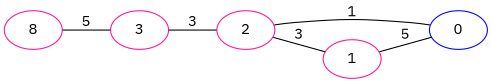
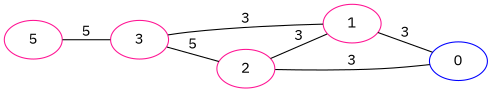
(352, 12) -> (352, 61)
(193, 22) -> (193, 45)
none -> (245, 27)
(33, 30) -> (33, 40)
(405, 35) -> (405, 33)
